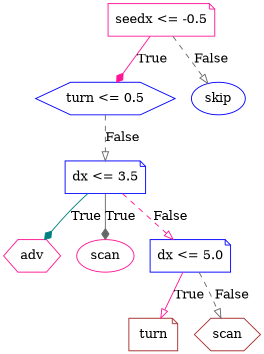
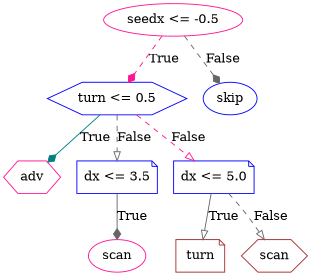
(161, 20) -> (173, 20)
(137, 55) -> (148, 55)
(188, 56) -> (199, 55)
(69, 212) -> (78, 135)
(144, 213) -> (162, 135)
(174, 291) -> (208, 212)
